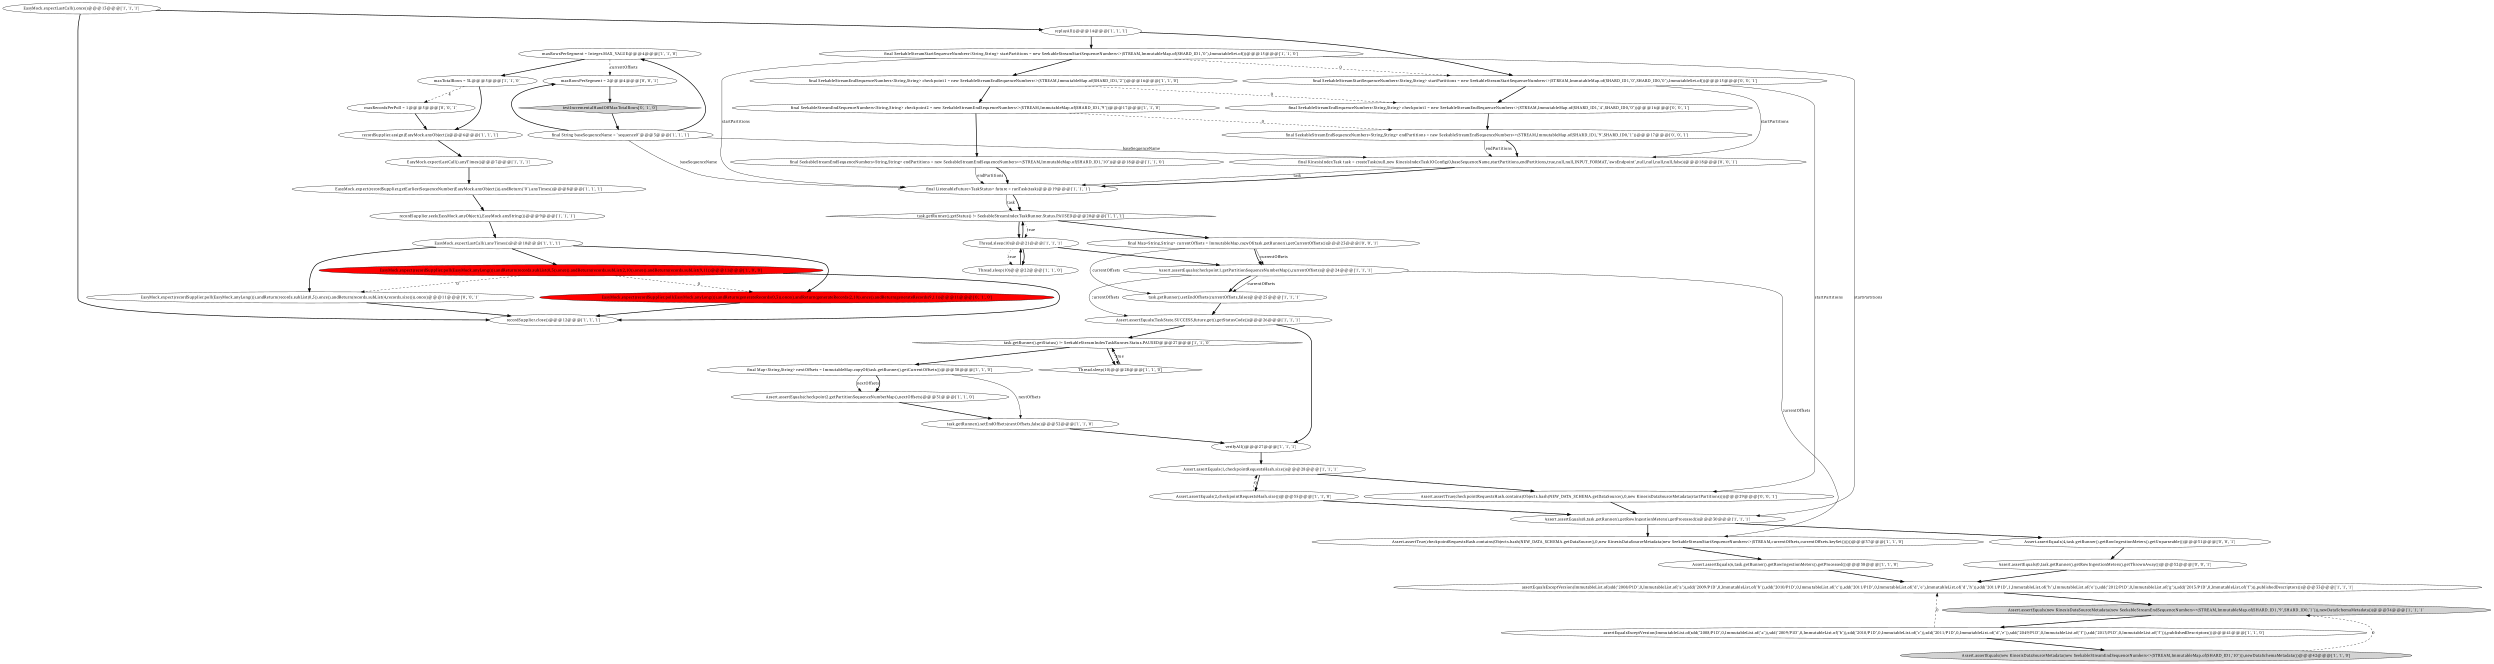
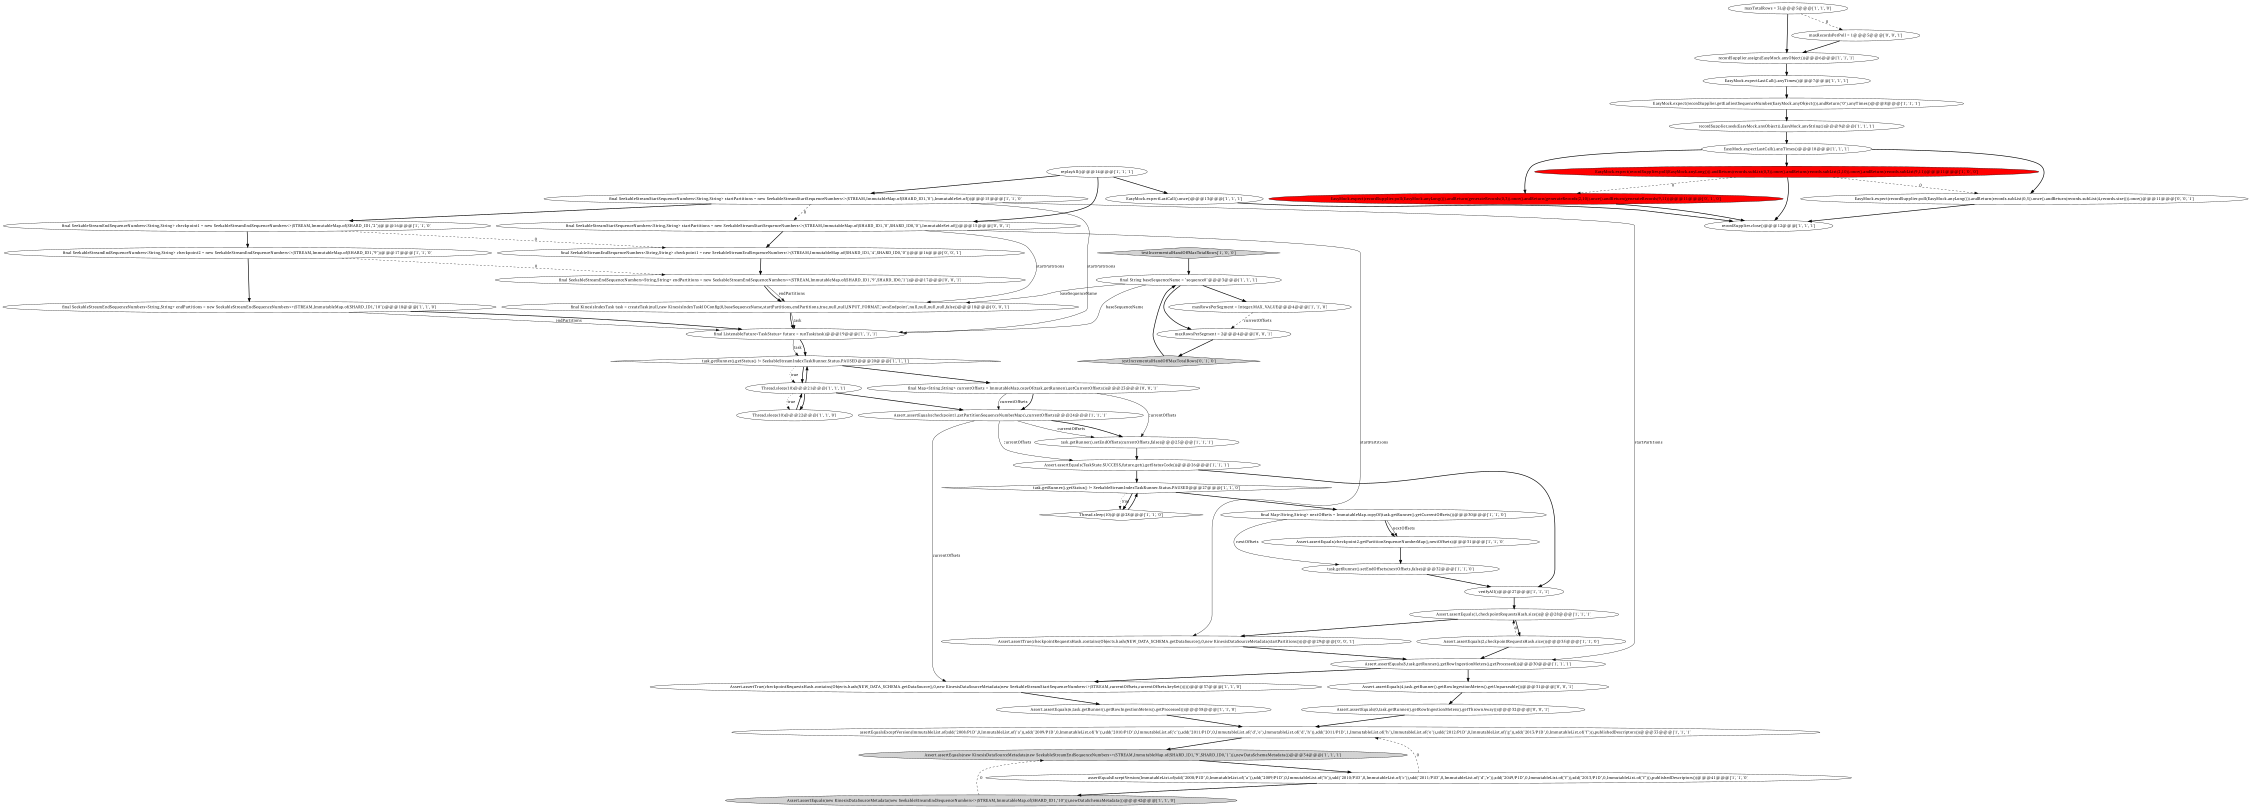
(597, 20) -> (1139, 185)
(545, 67) -> none
(450, 94) -> (1827, 22)
none -> (1189, 253)
